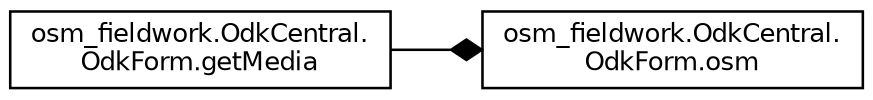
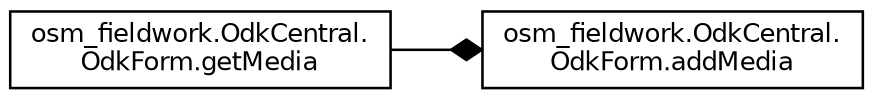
(673, 50) -> (673, 50)
